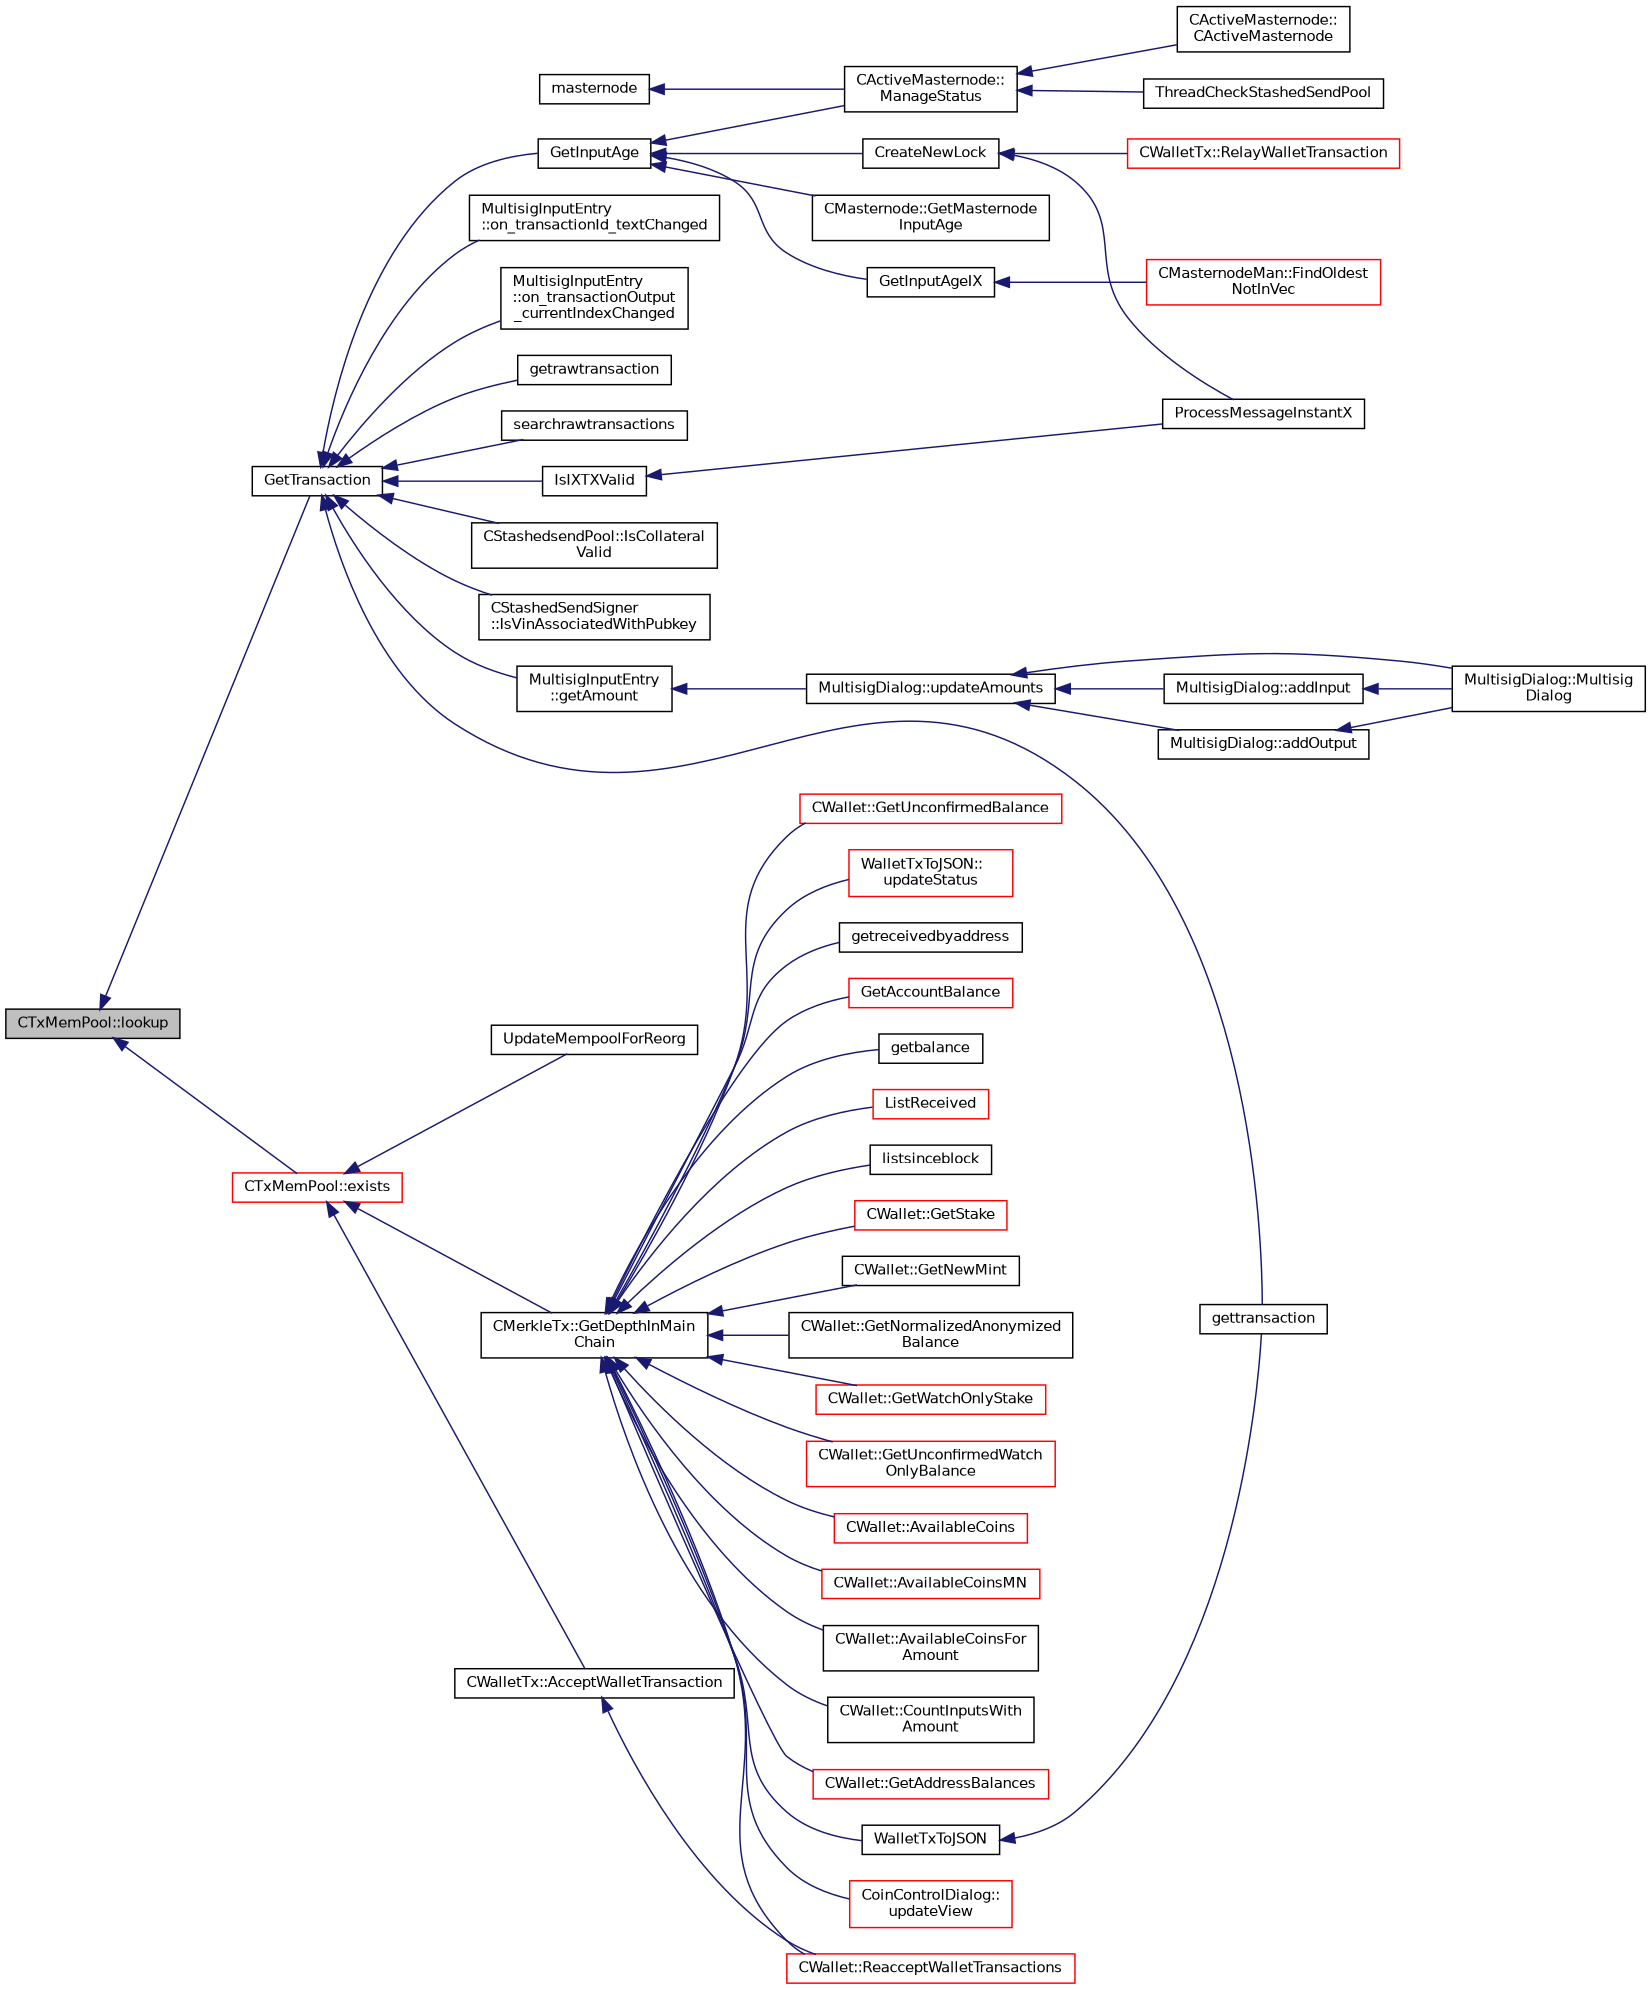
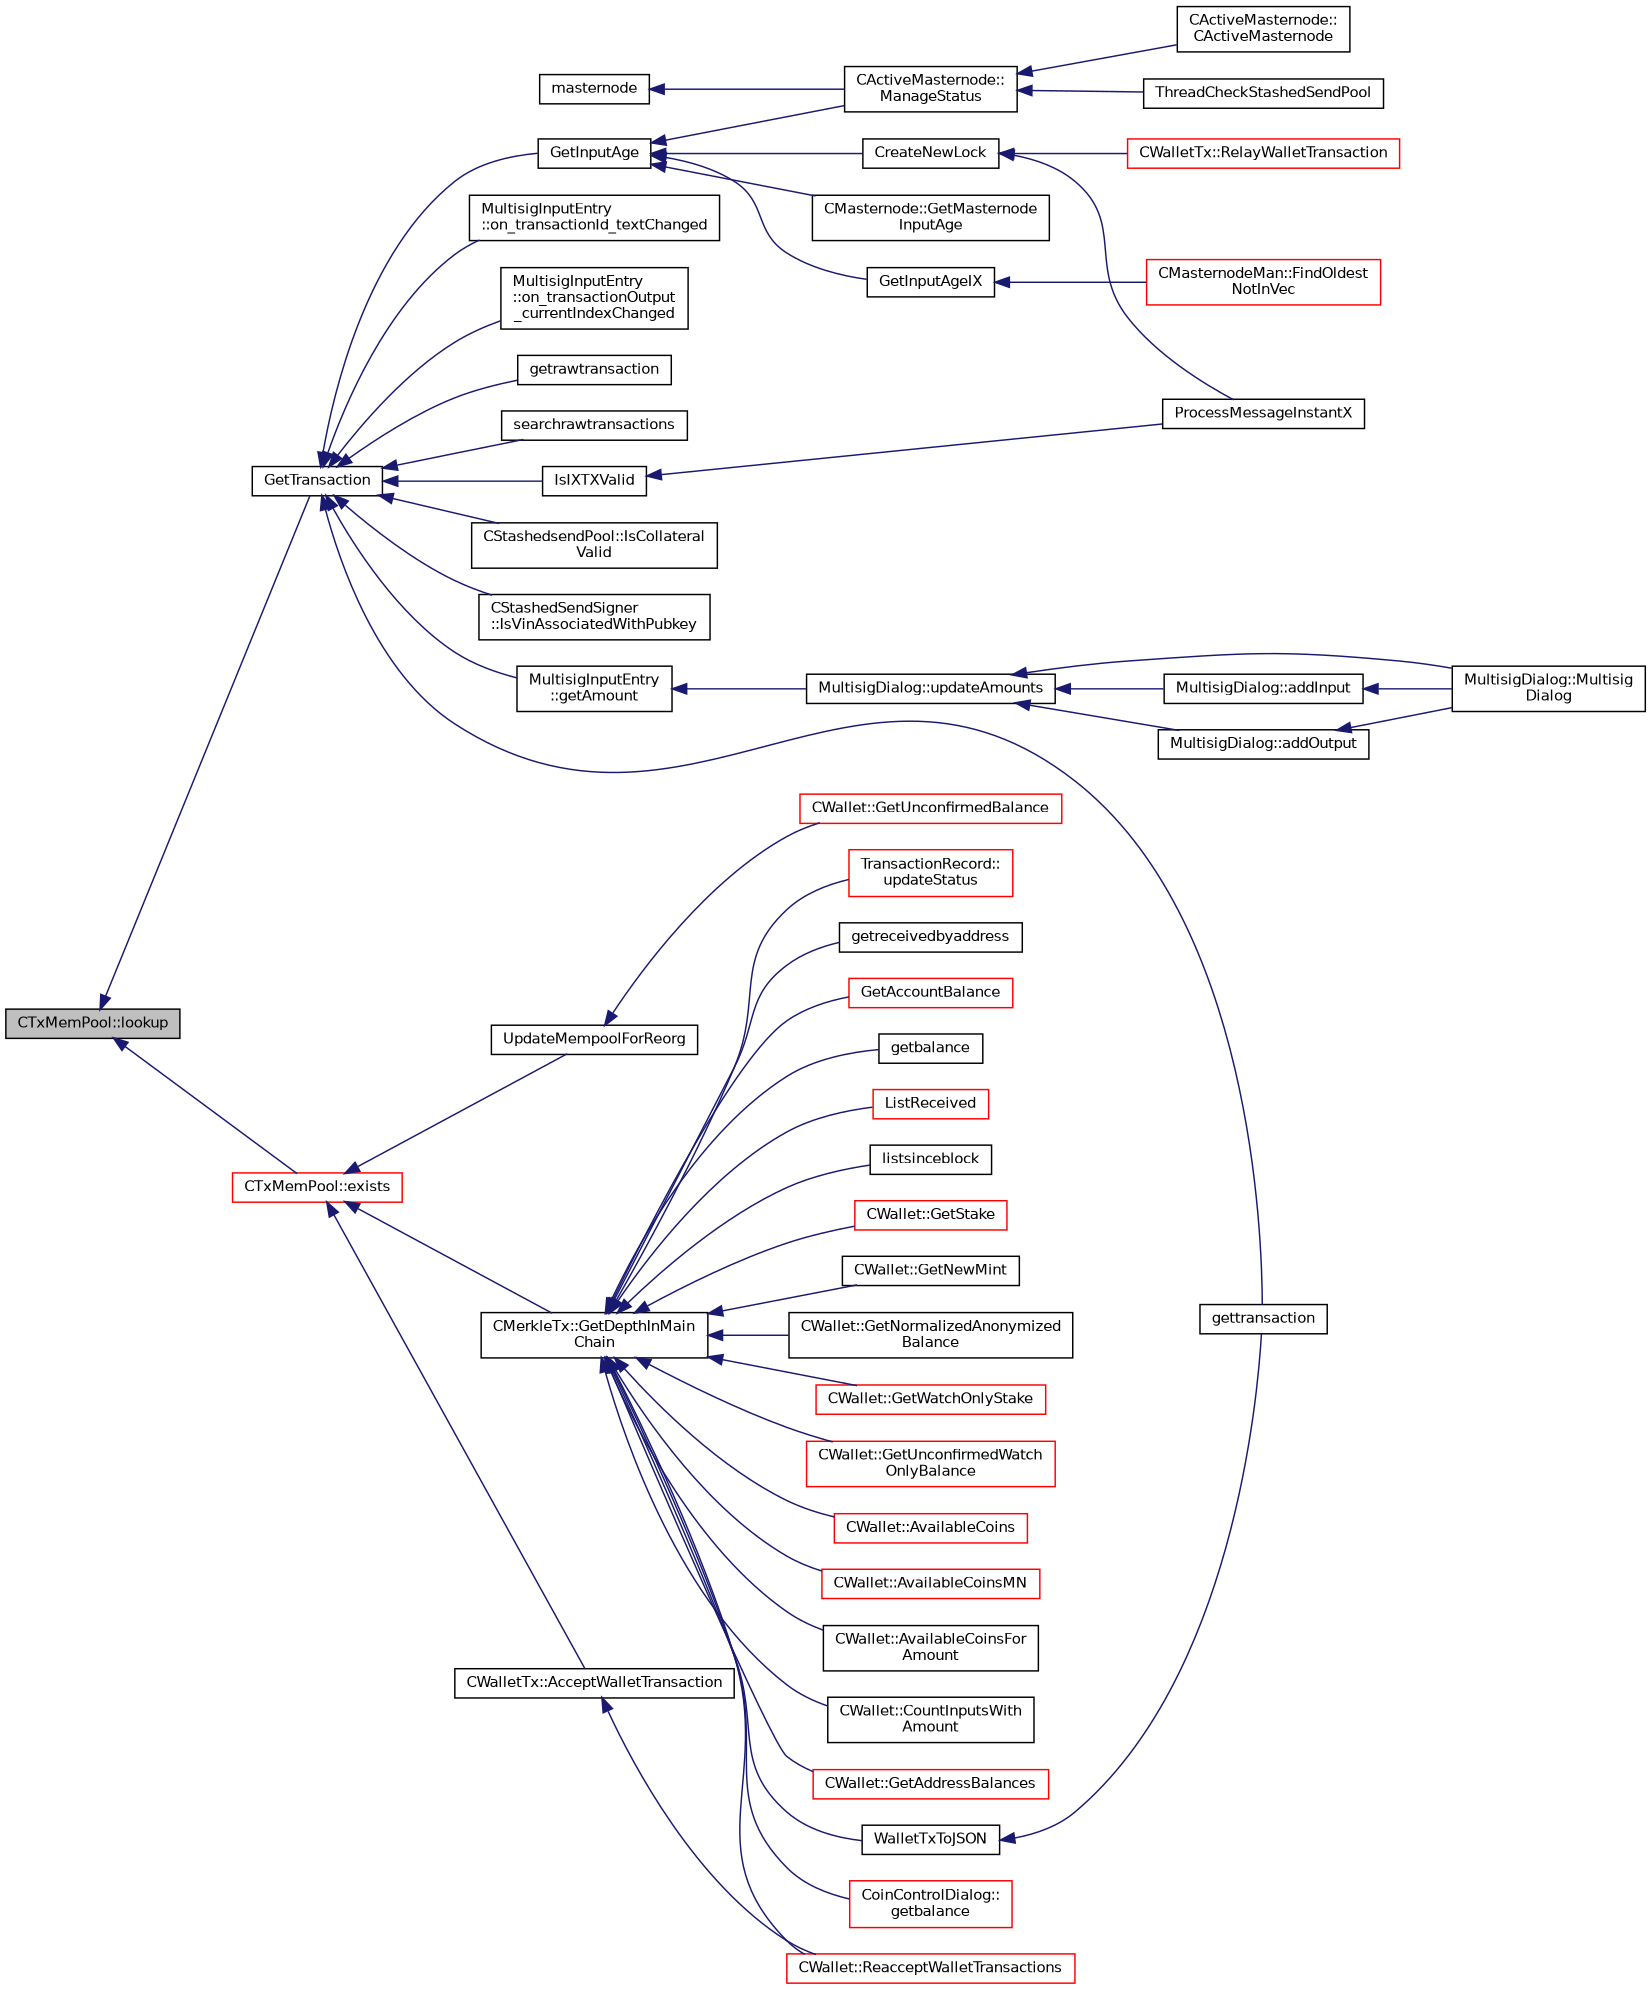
(931, 873) -> (931, 873)
(746, 947) -> (703, 902)
(931, 1904) -> (931, 1904)
